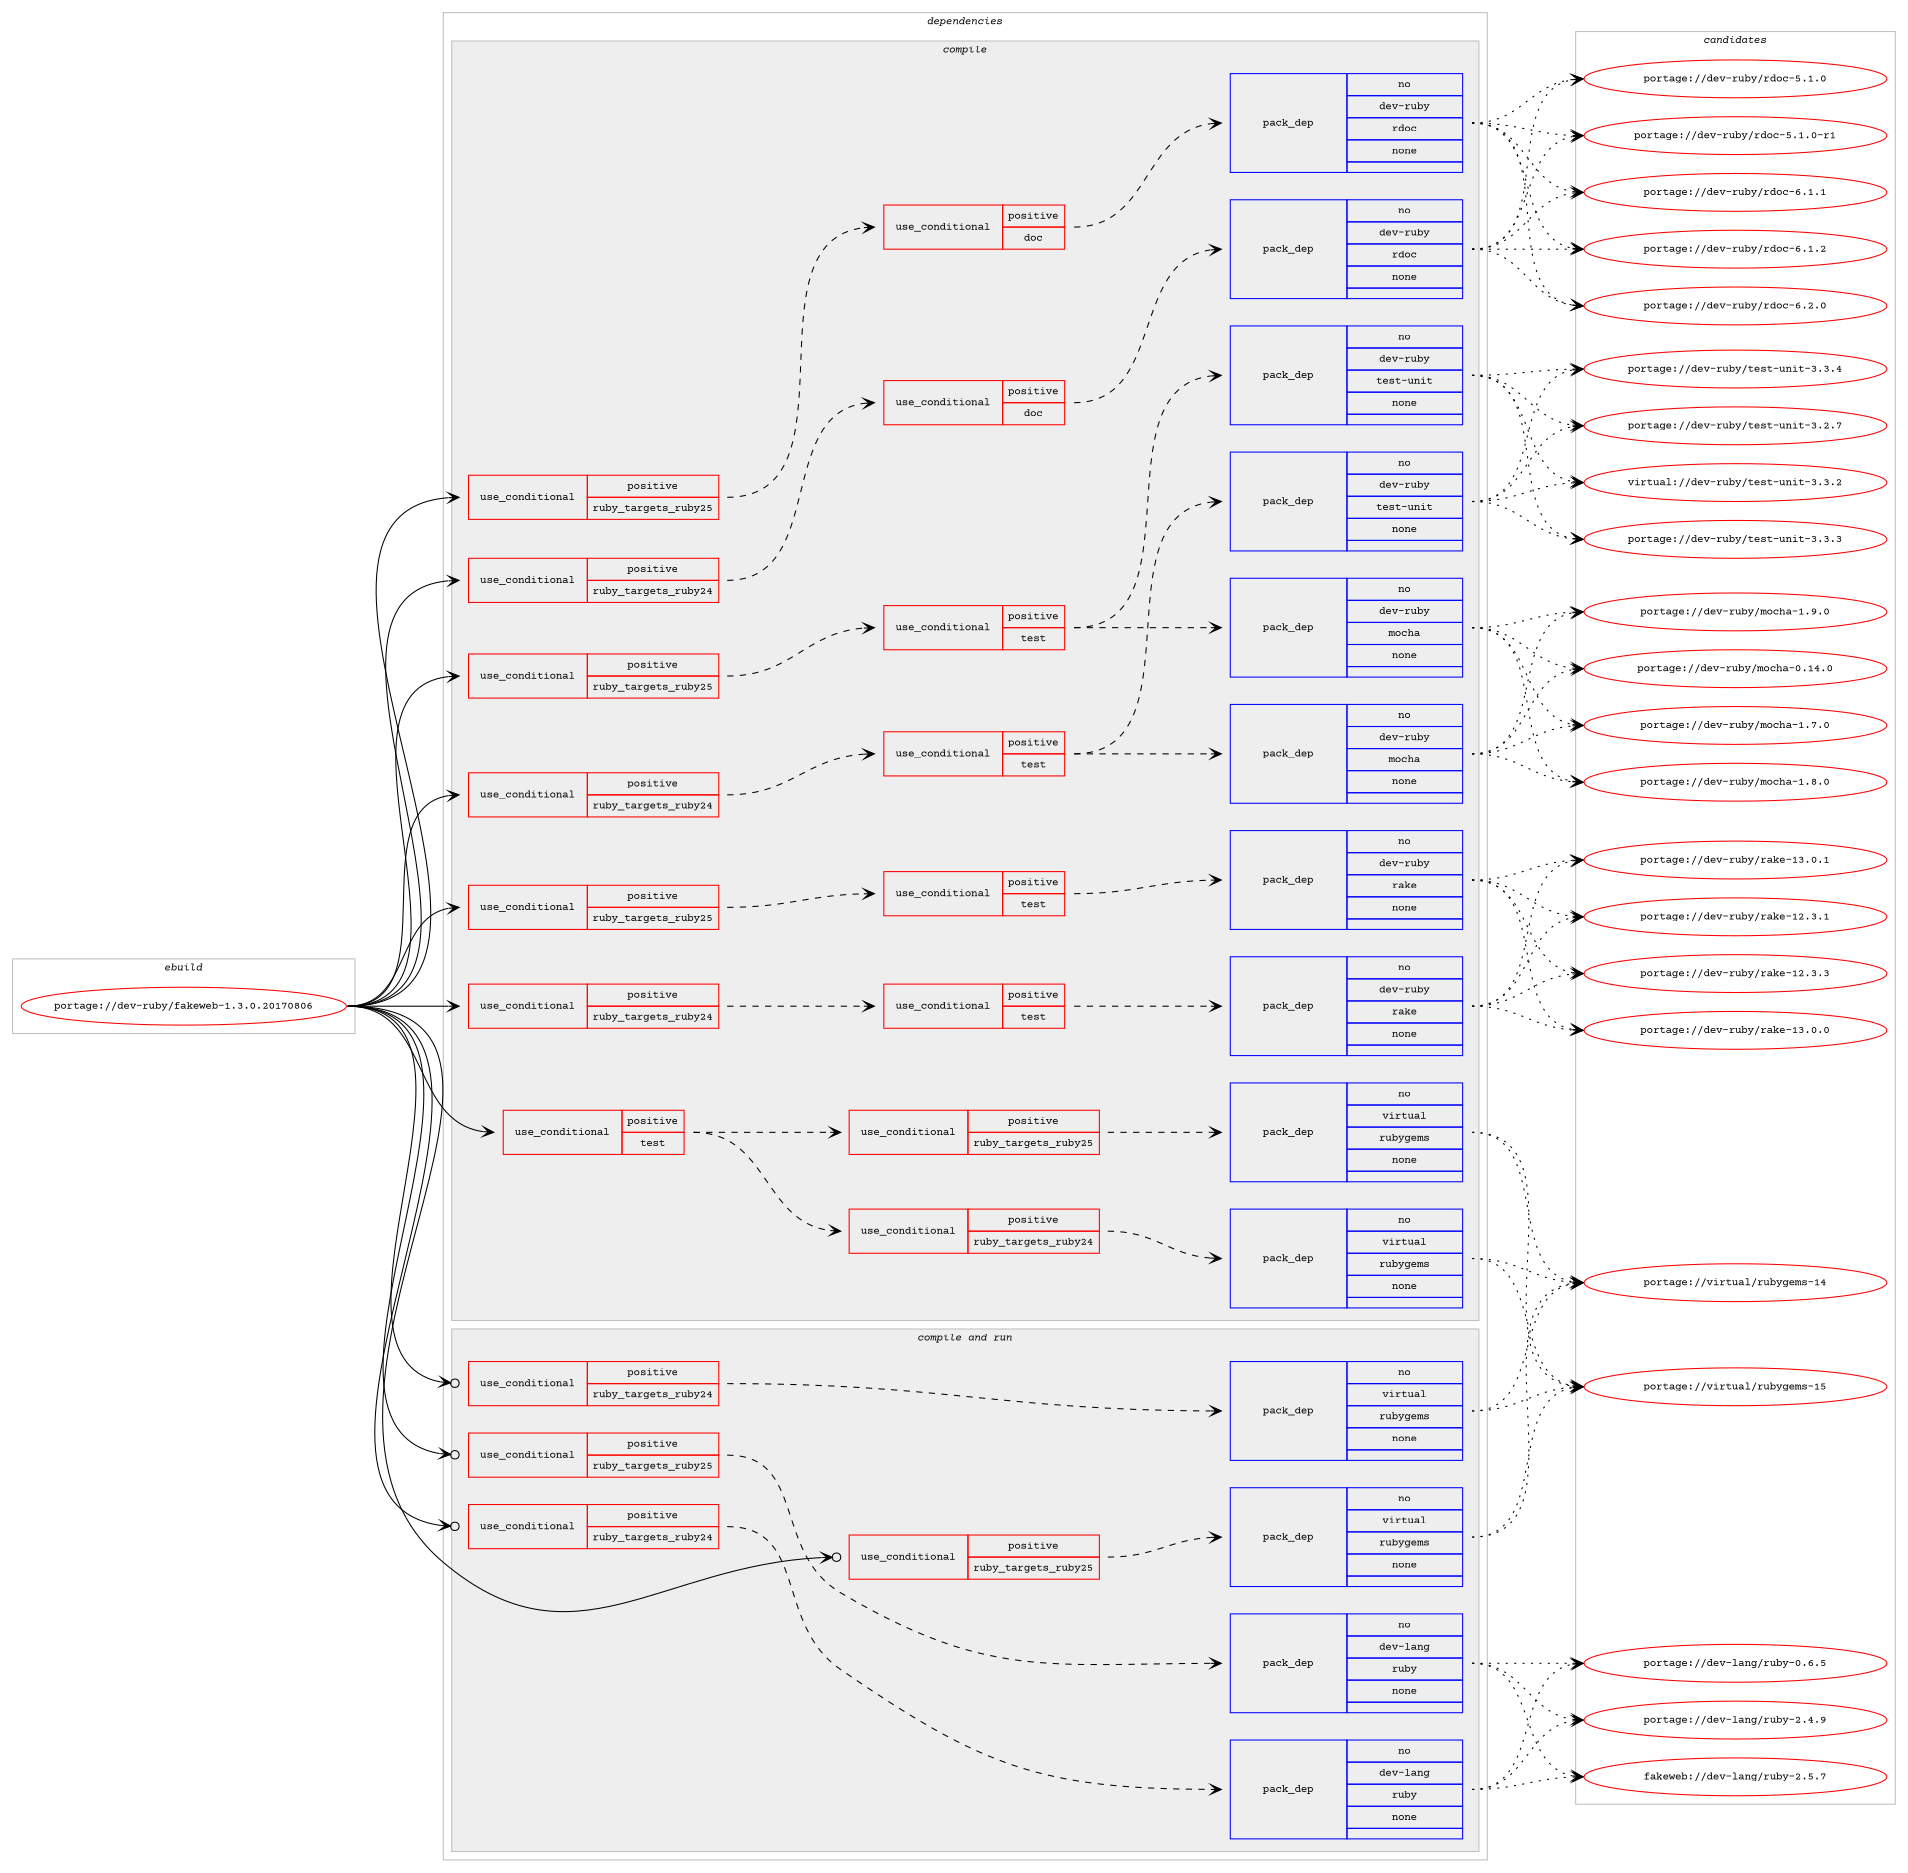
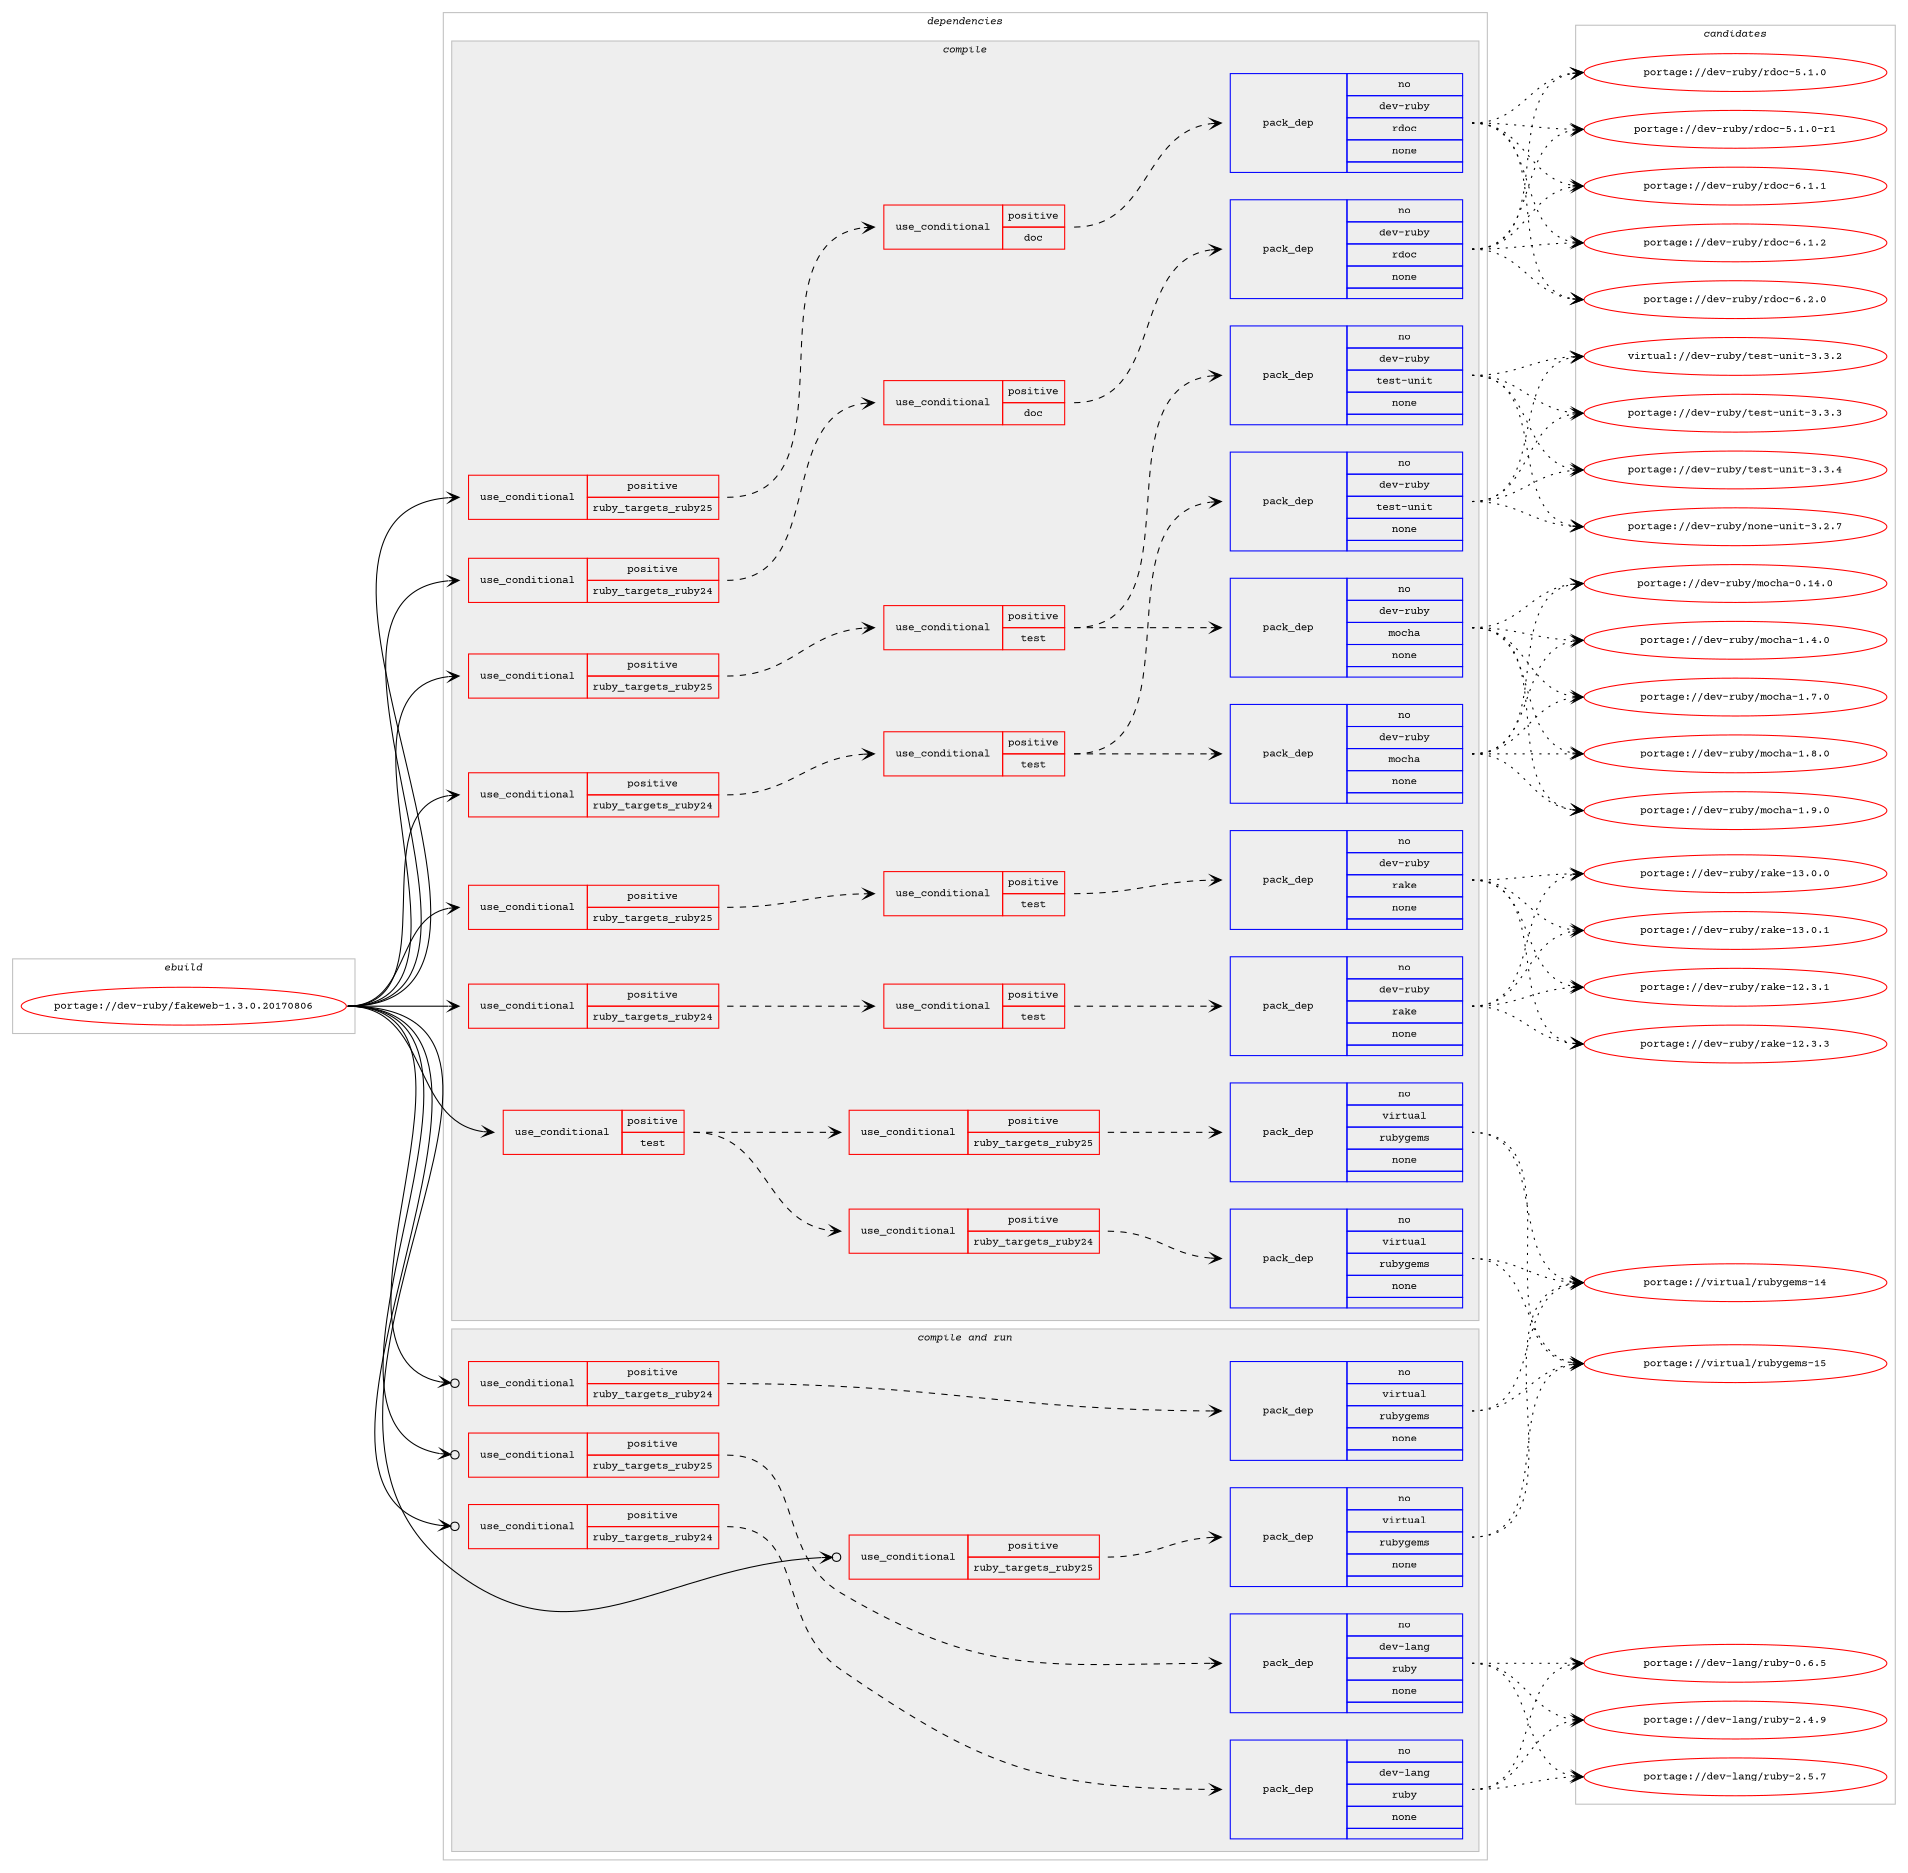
(1735, 426) -> (1735, 527)
none -> (1735, 640)
(1735, 1777) -> (1735, 1777)
